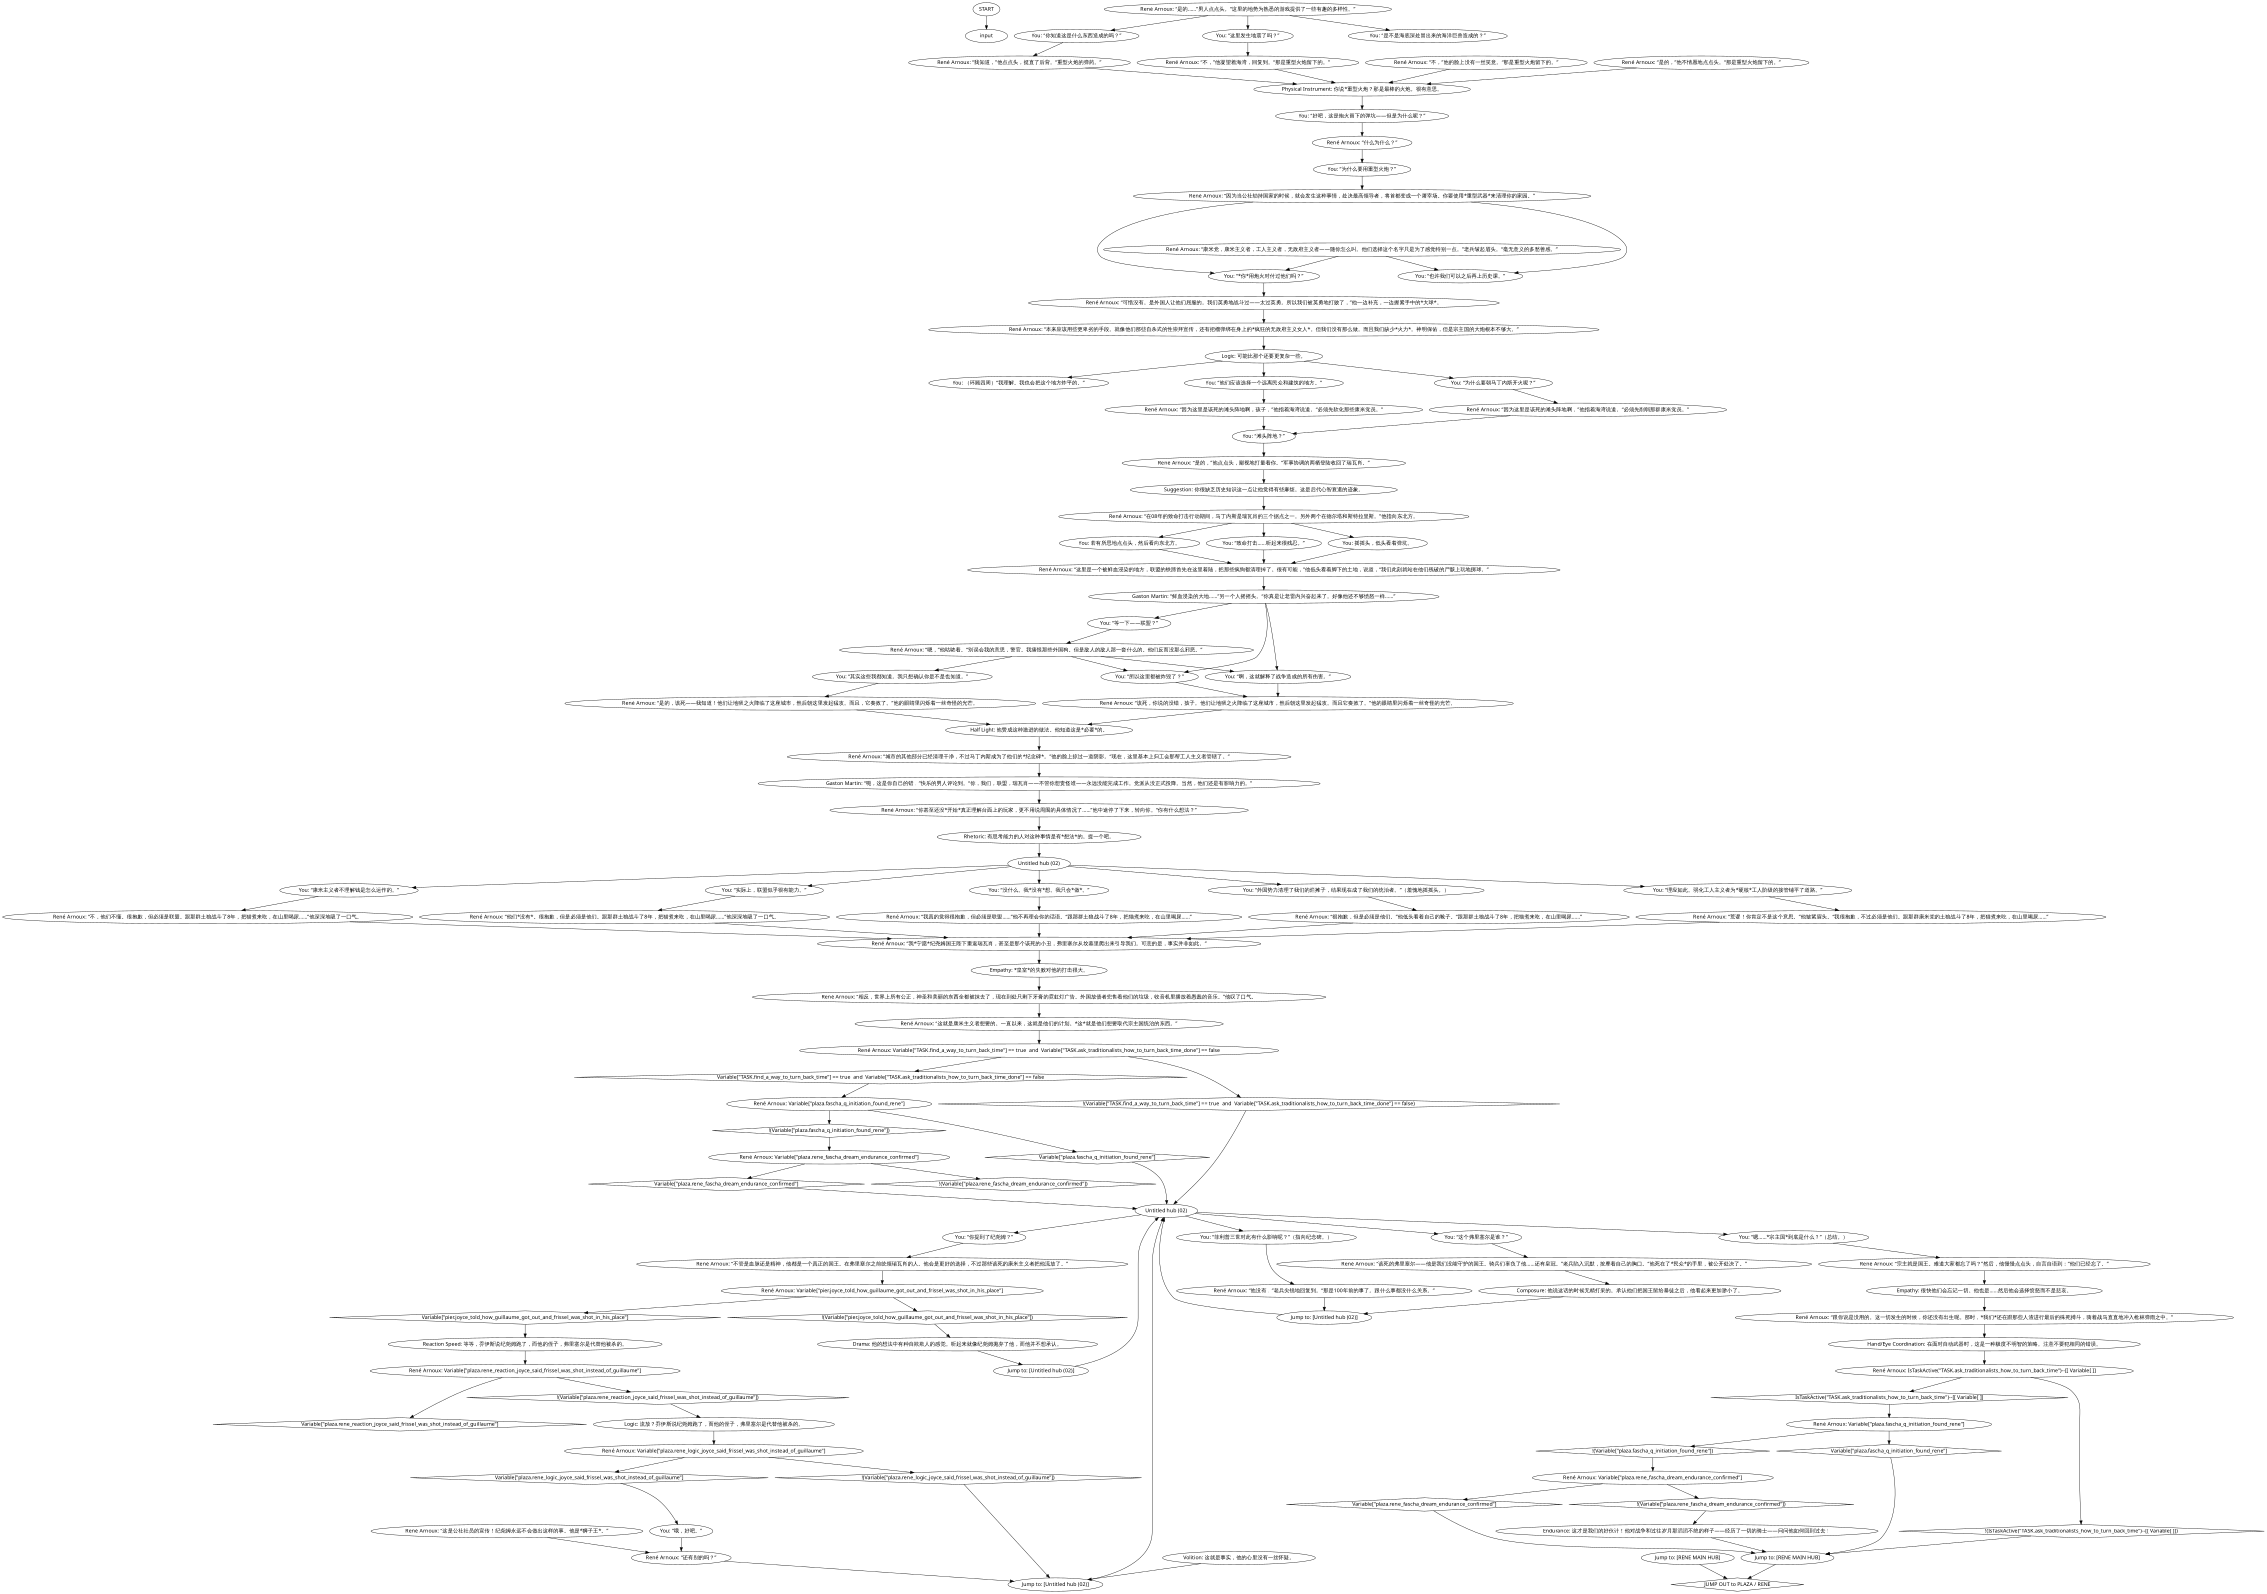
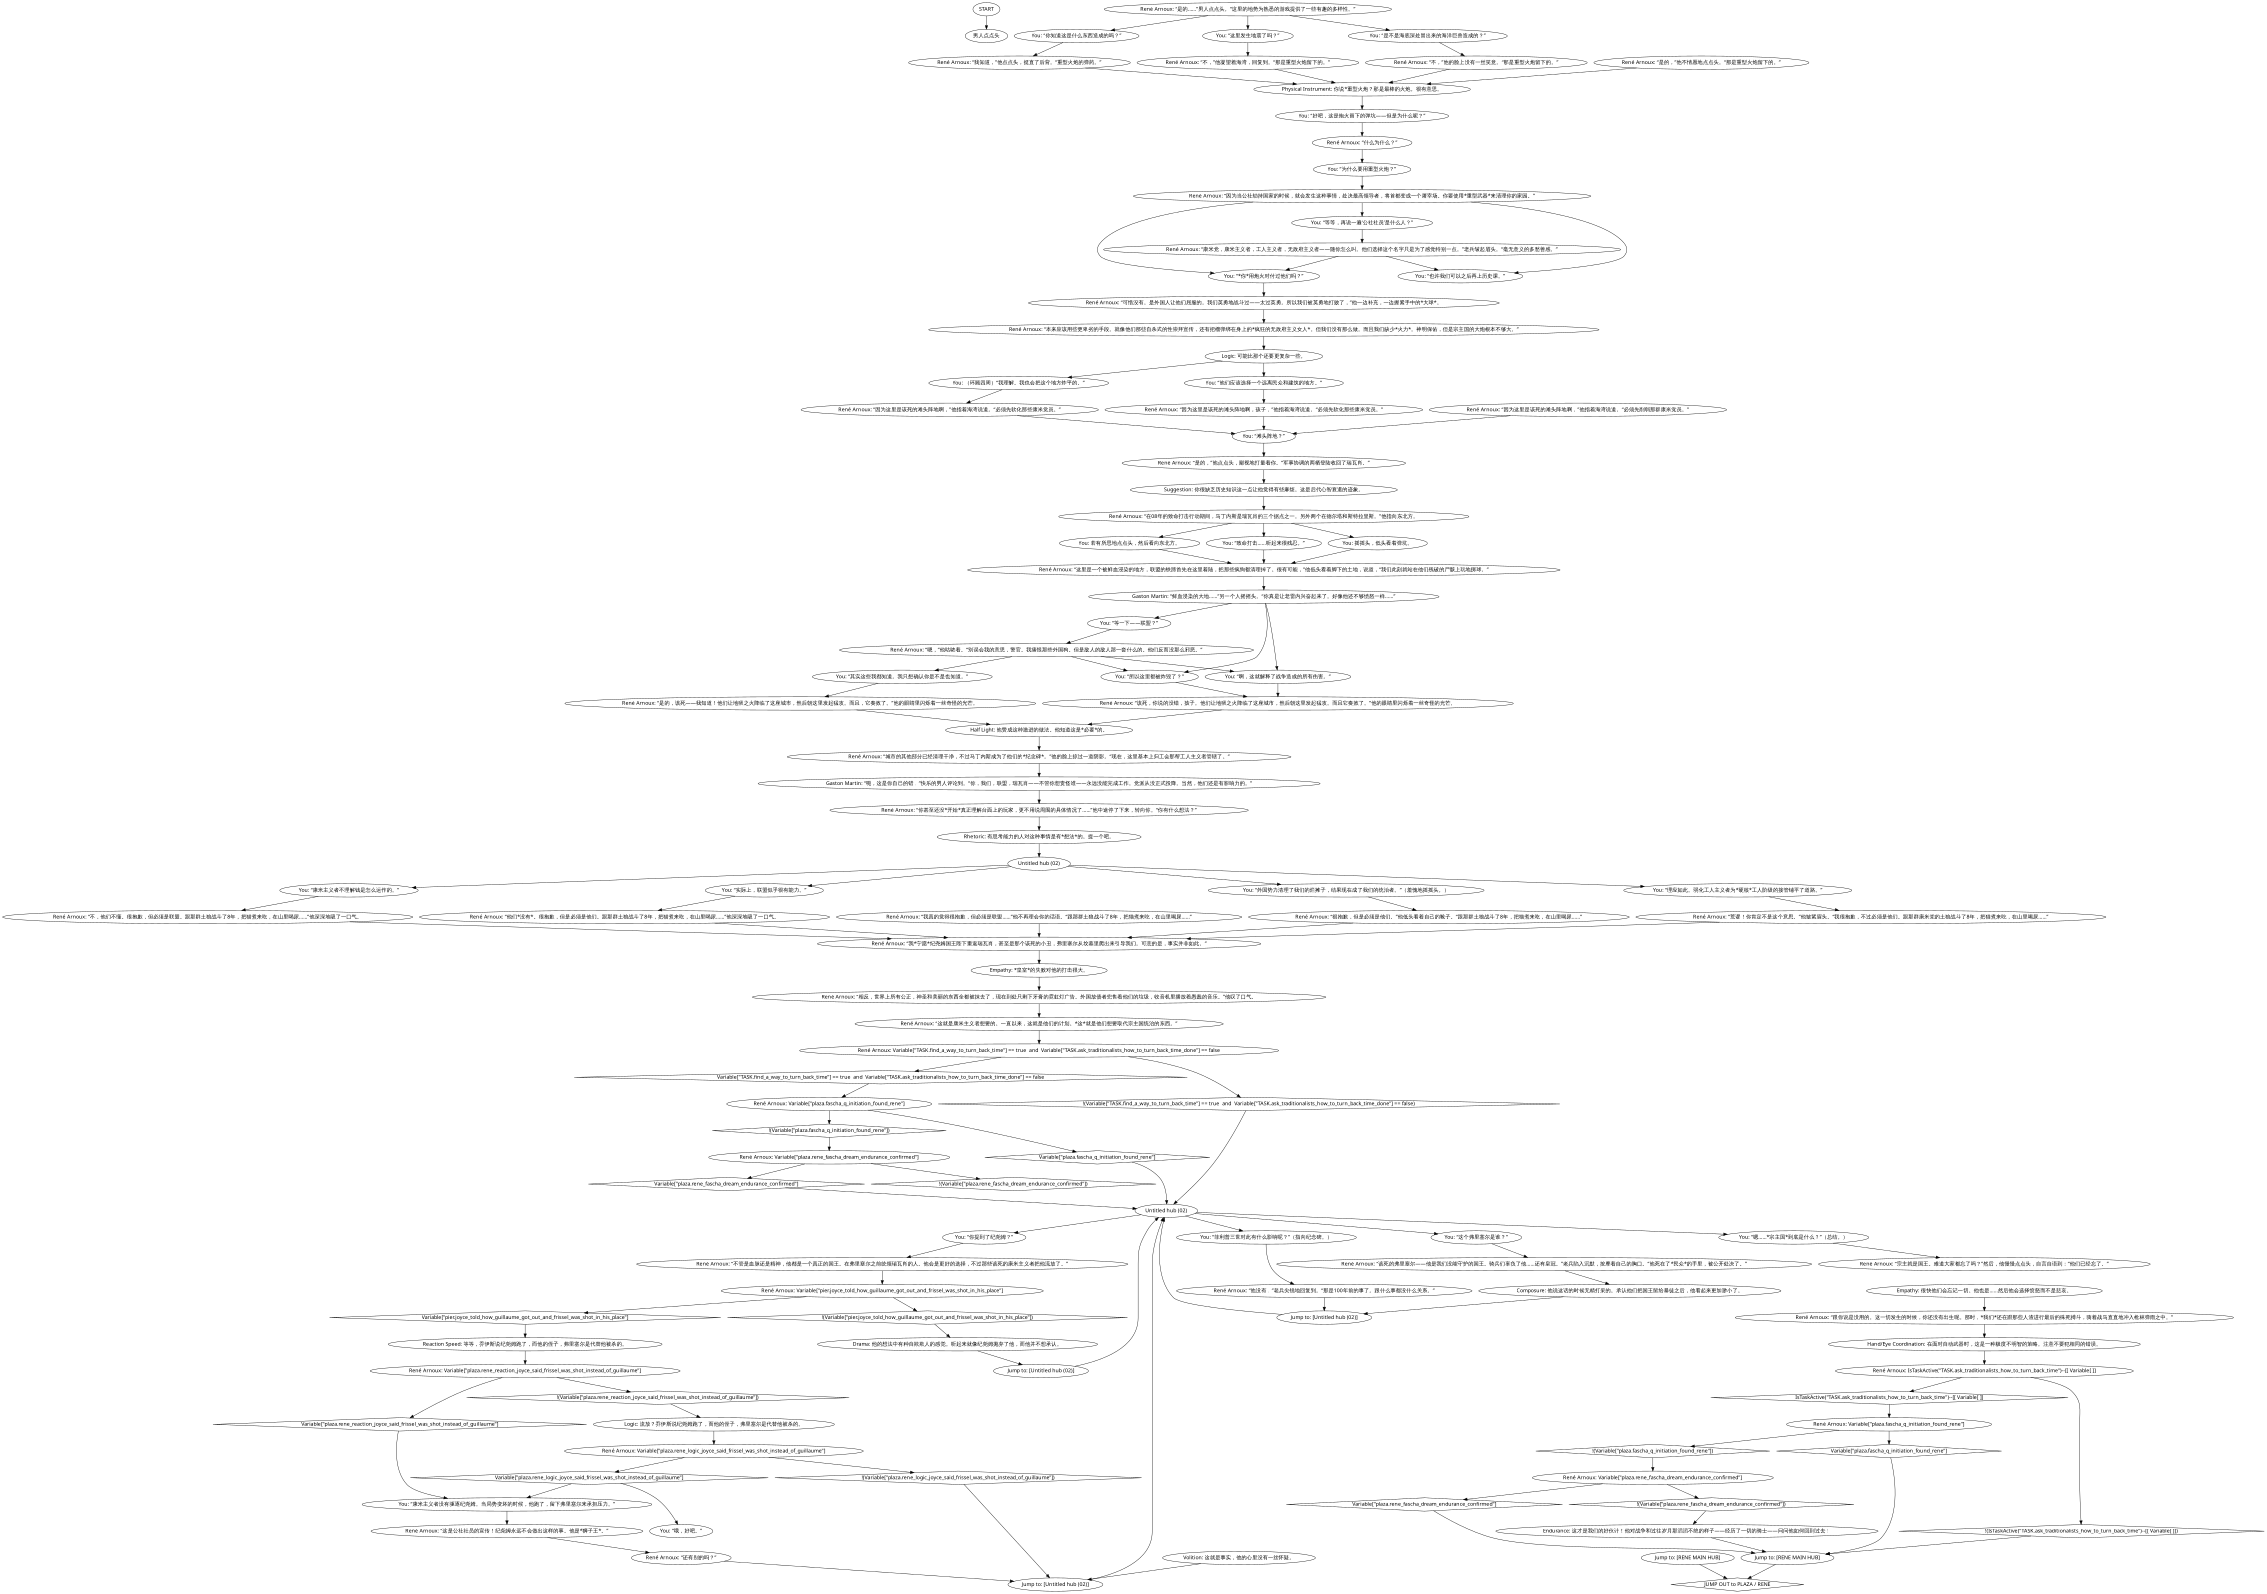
(986, 36) -> (986, 36)
none -> (1450, 48)
none -> (1362, 223)
(1493, 383) -> none
none -> (950, 410)
(1039, 890) -> none
(1984, 1276) -> none
none -> (507, 1504)
(681, 1543) -> none
